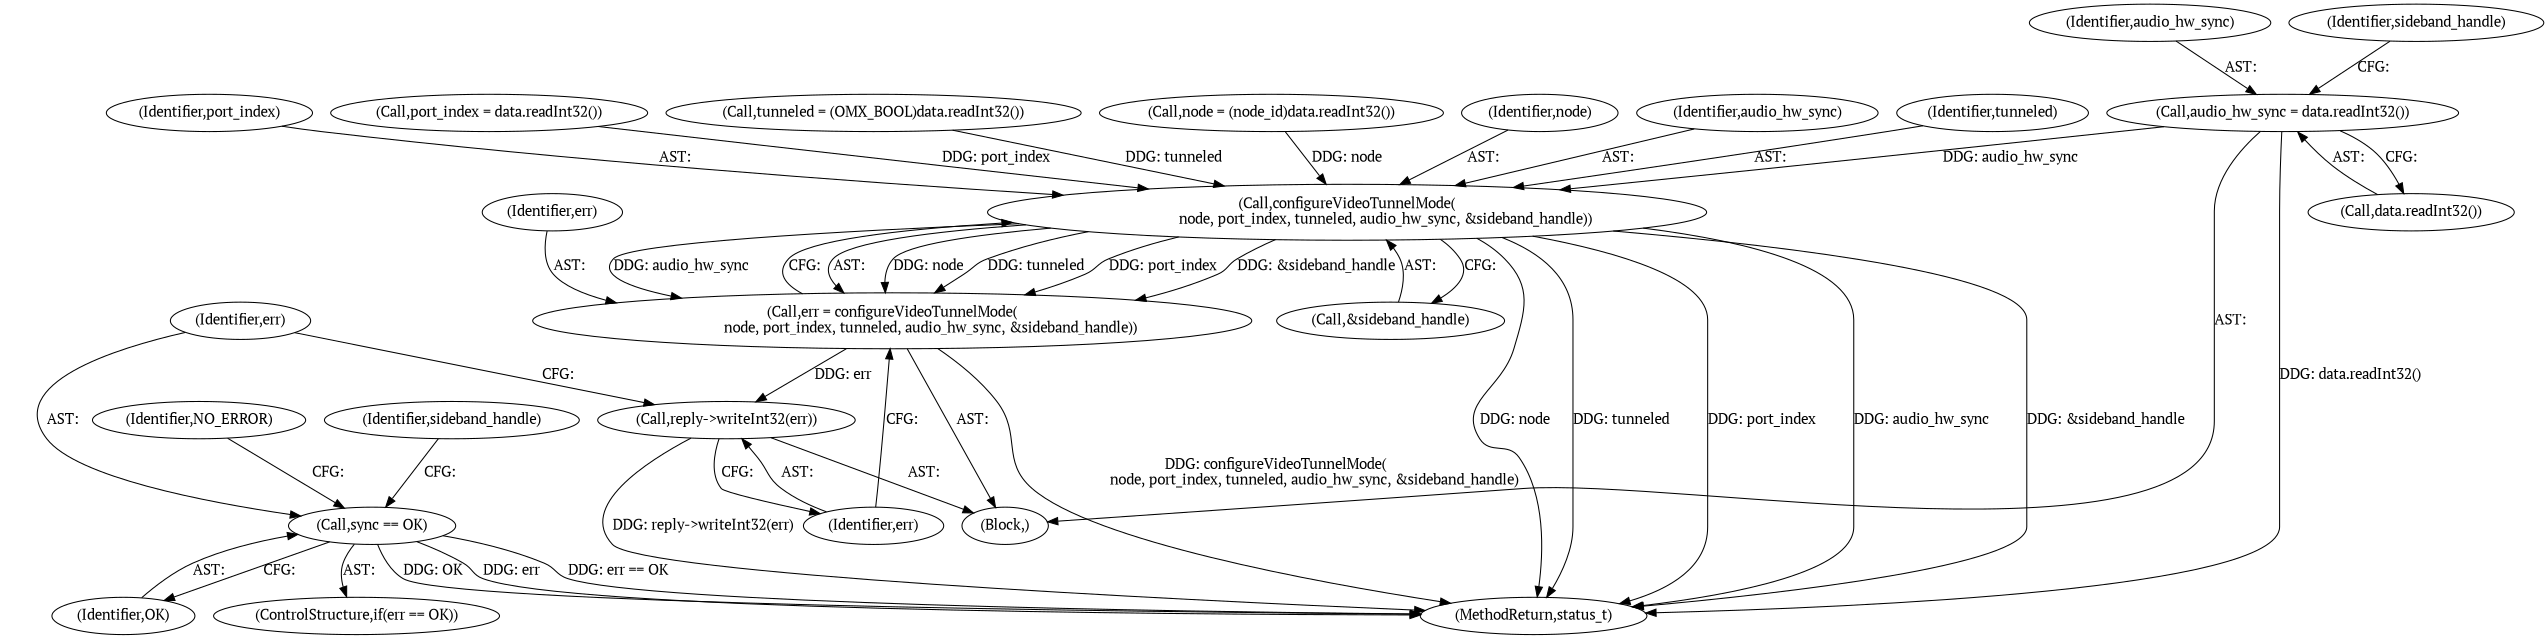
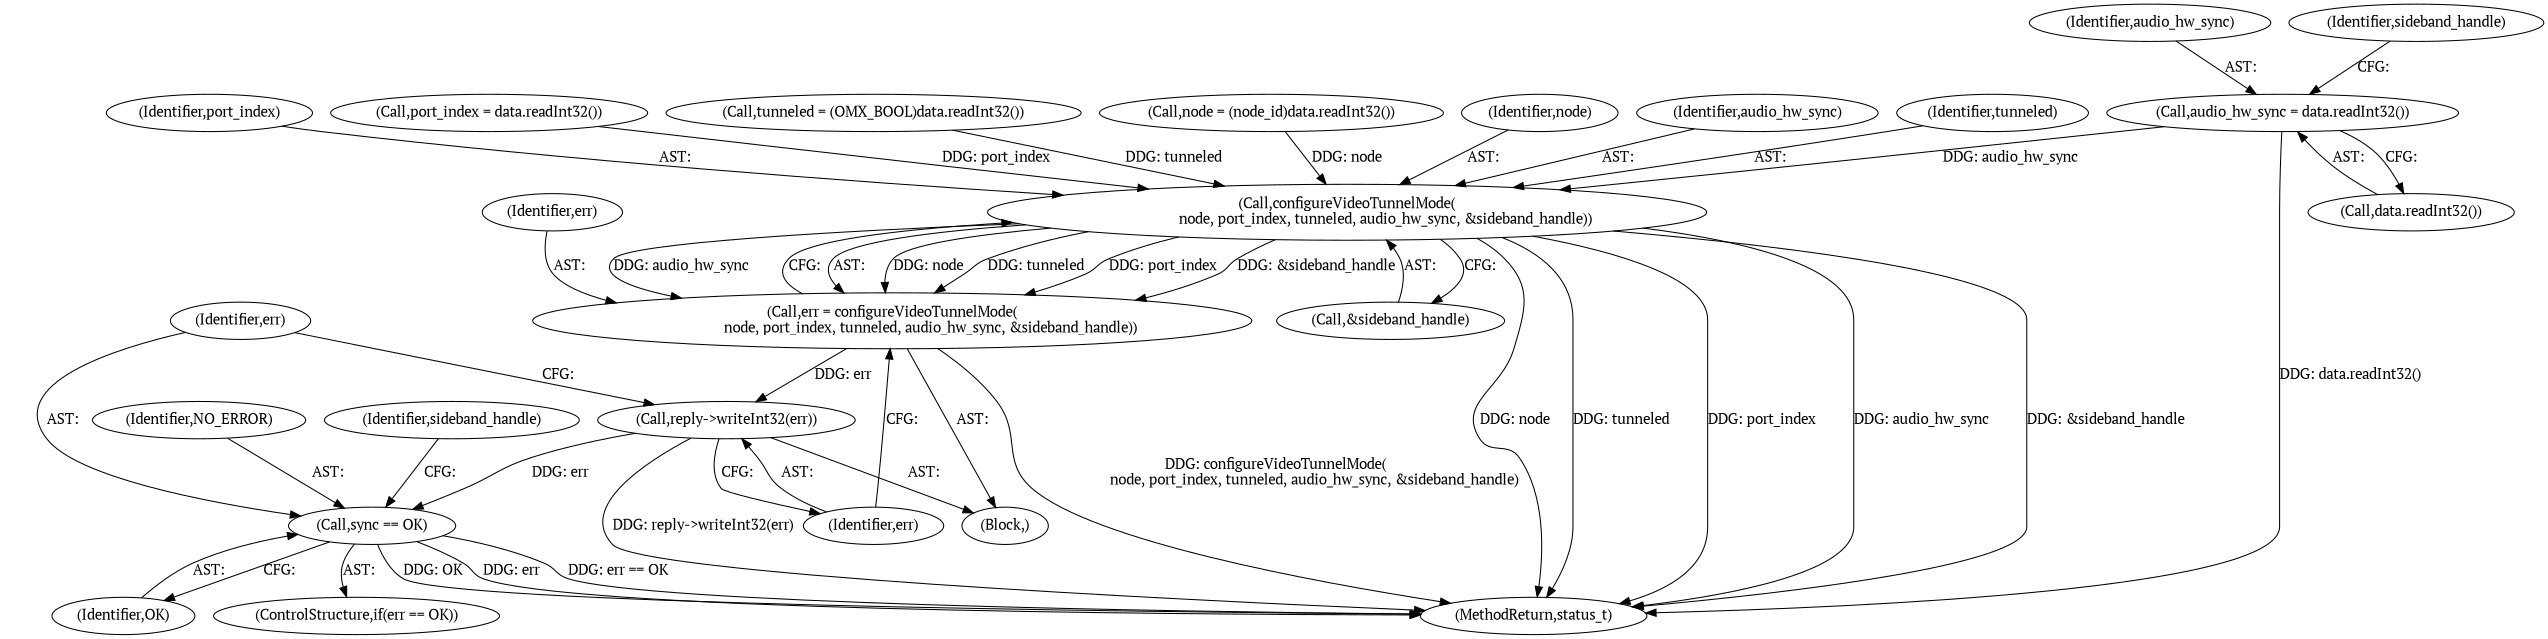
none -> (525, 460)
(330, 473) -> (330, 473)
(1805, 503) -> none
